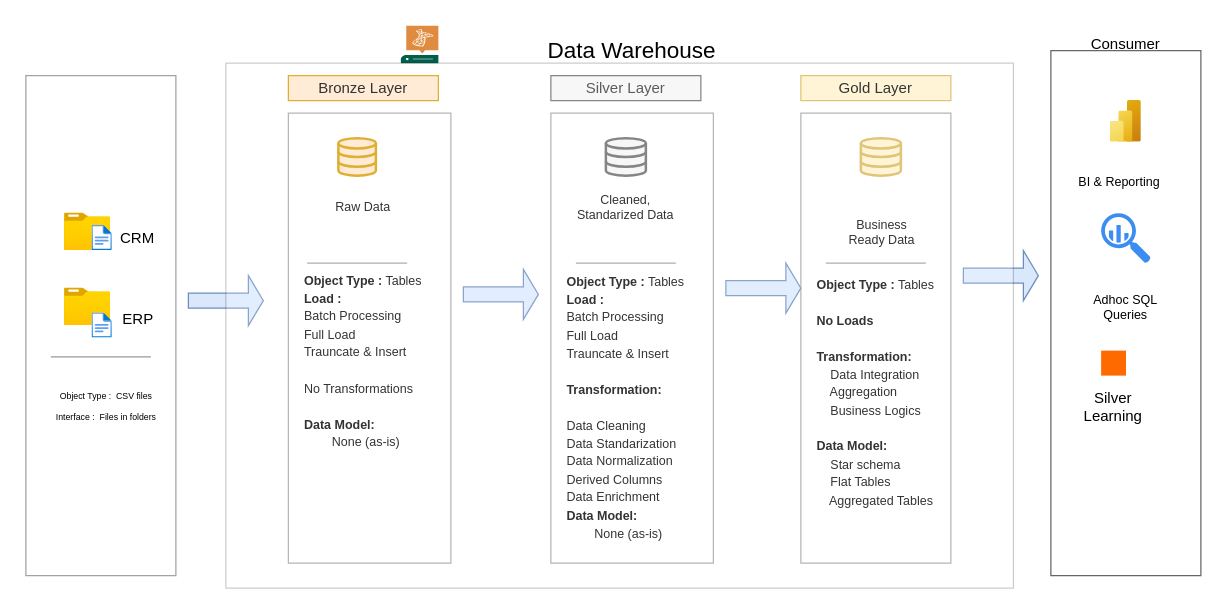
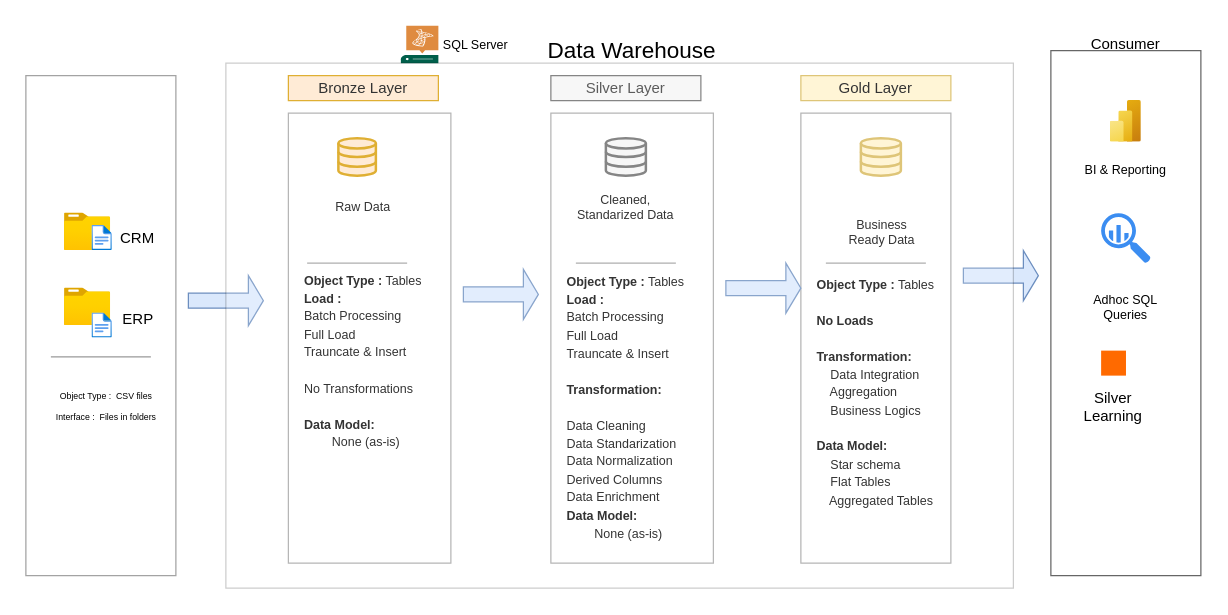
none -> (476, 44)
(1119, 182) -> (1126, 169)
